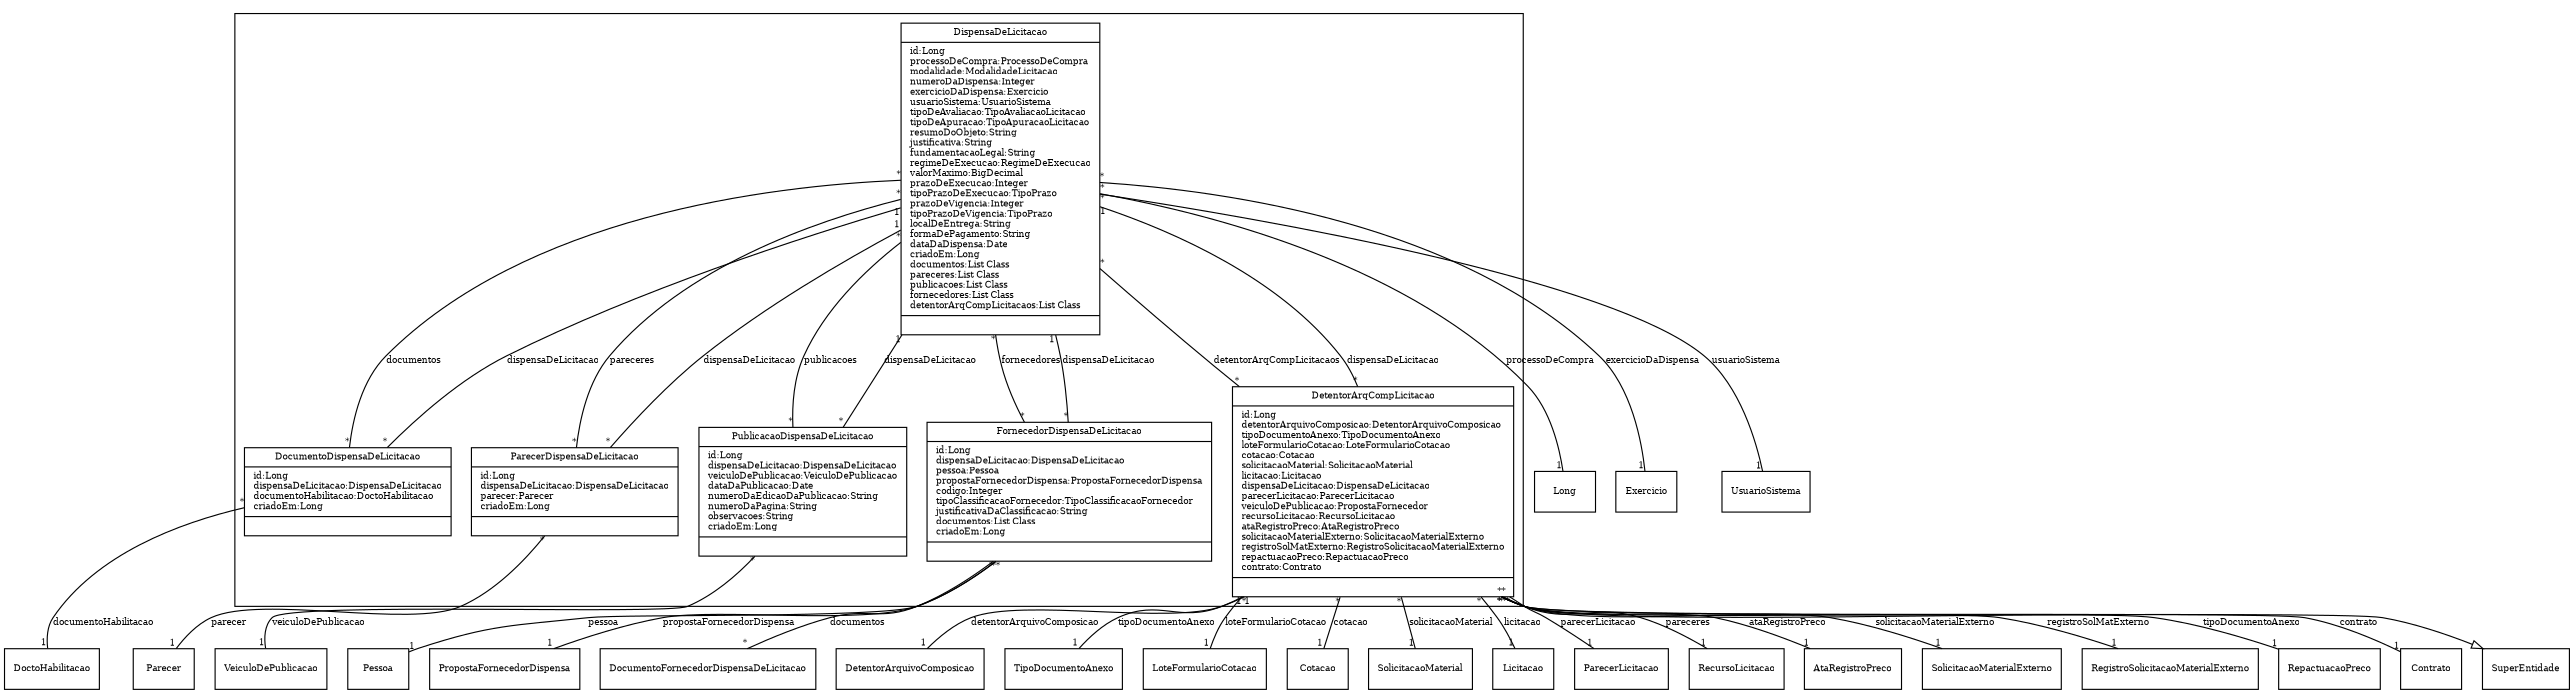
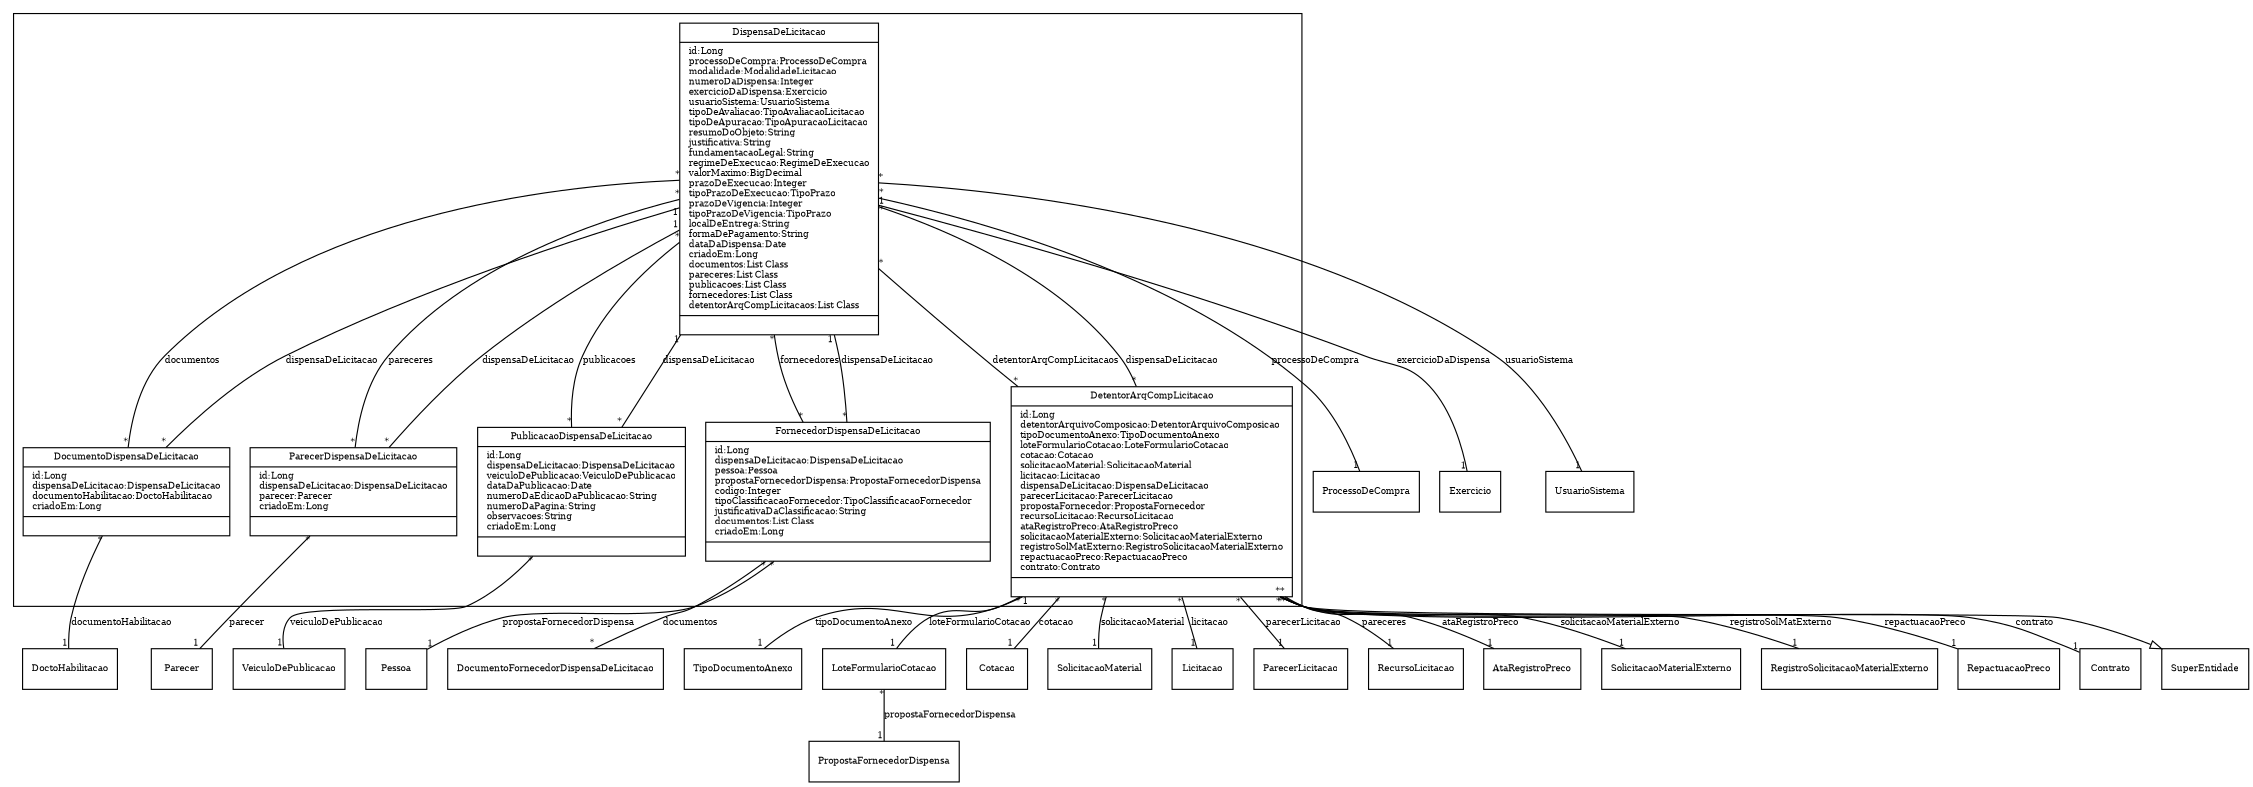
(1565, 492) -> (1366, 492)
(1335, 506) -> (1113, 506)
(779, 615) -> (884, 716)
(604, 623) -> (569, 623)
(2252, 623) -> (1925, 623)
(910, 669) -> none
